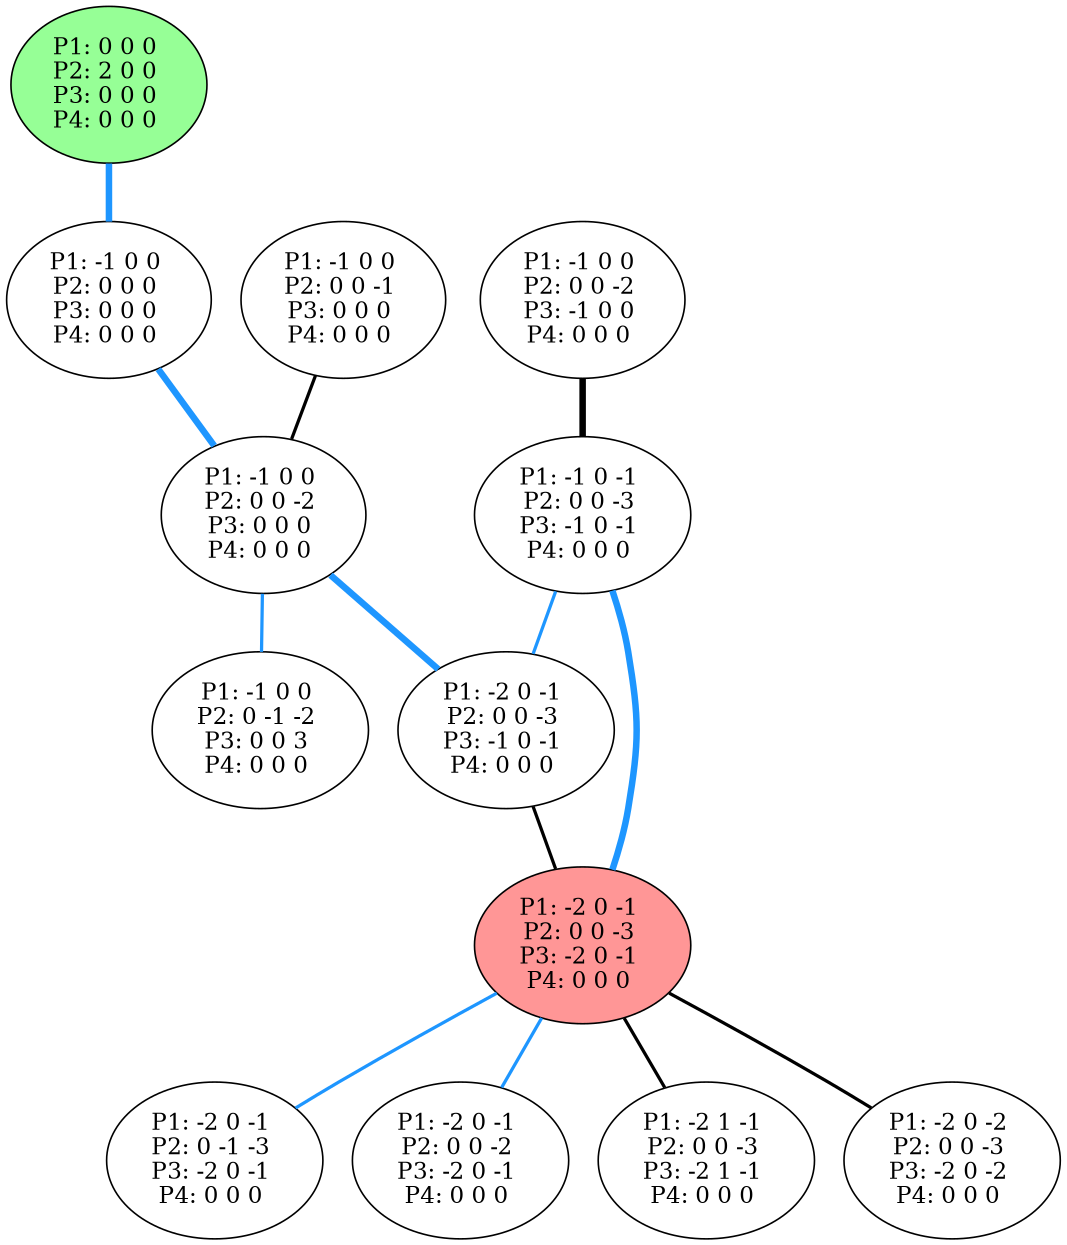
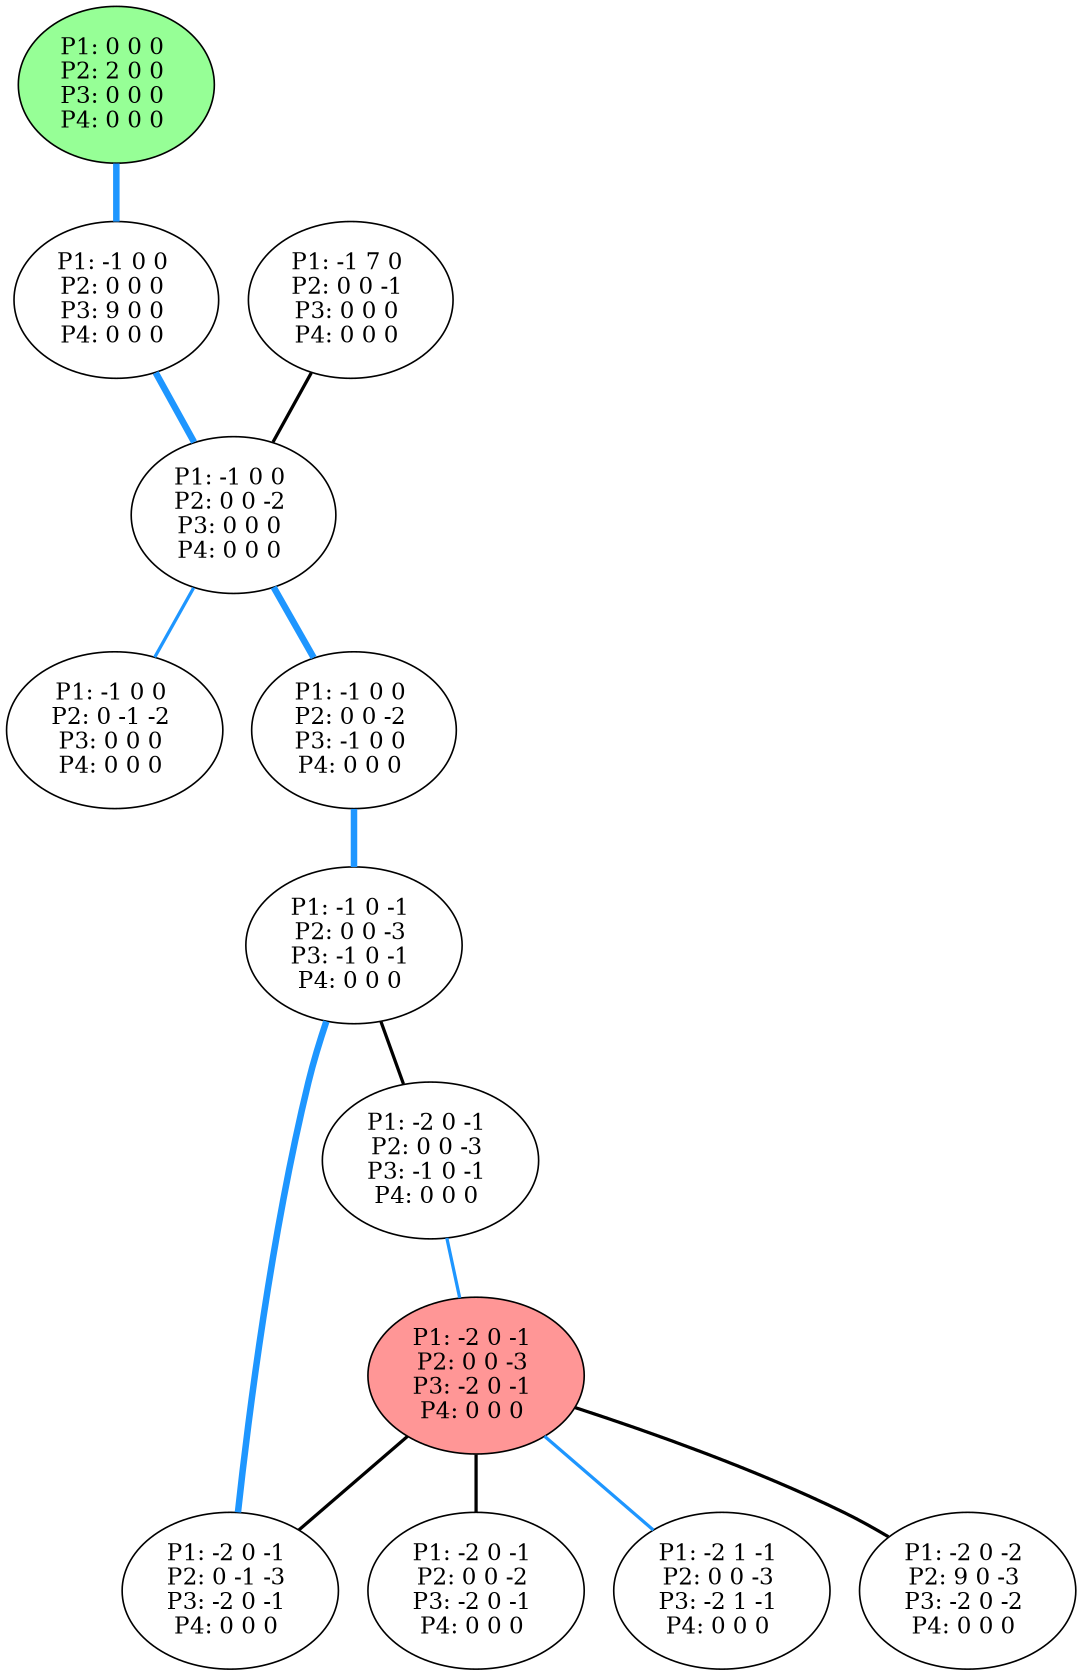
(109, 300) -> (116, 300)
(343, 300) -> (351, 300)
(583, 408) -> (354, 838)
(384, 622) -> (294, 622)
(544, 623) -> (392, 1053)
(260, 730) -> (115, 730)
(637, 730) -> (272, 1265)
(544, 838) -> (453, 1268)
(395, 1049) -> (353, 1483)
(522, 1053) -> (476, 1483)
(644, 1053) -> (599, 1483)
(952, 1160) -> (968, 1591)
